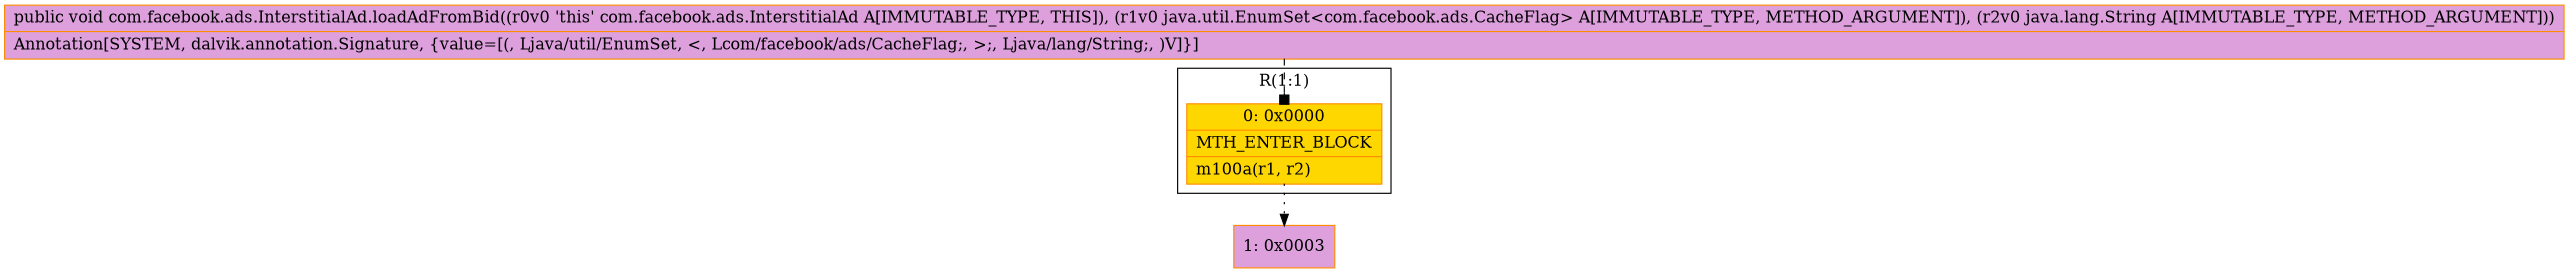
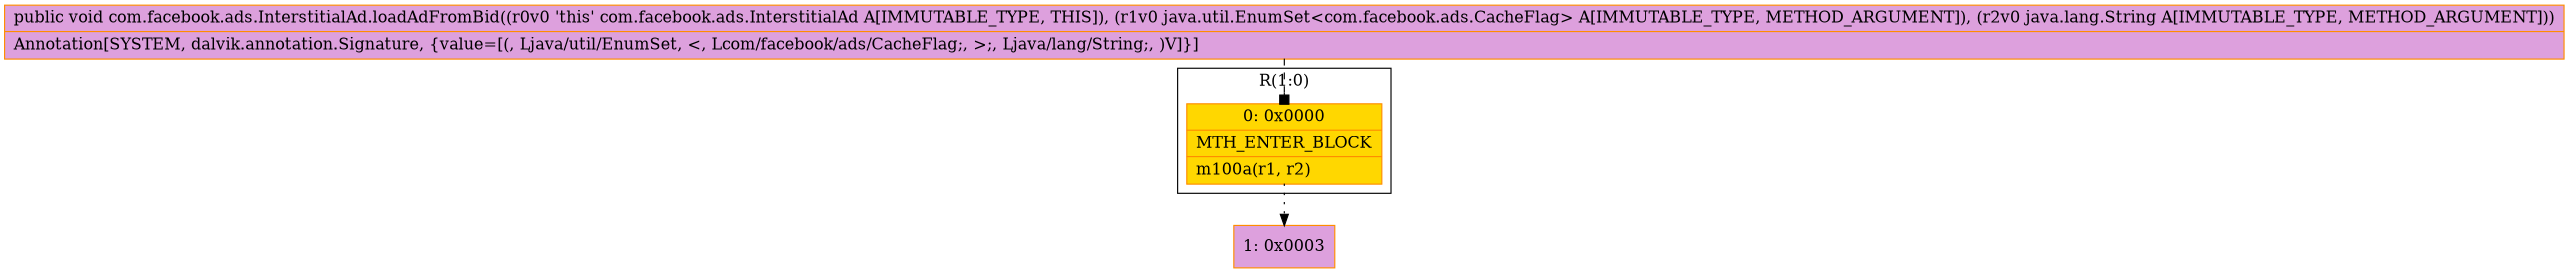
(1284, 81) -> (1284, 81)
